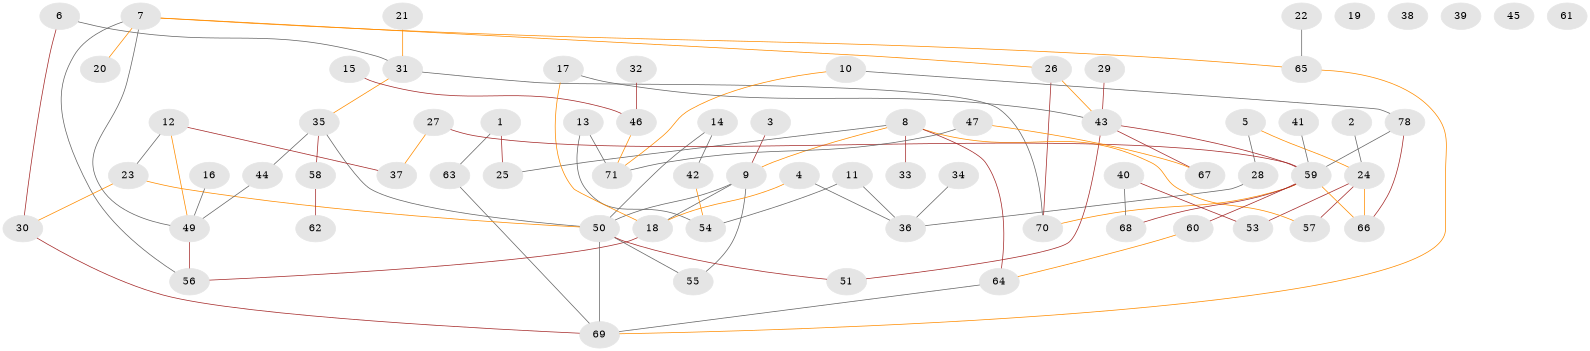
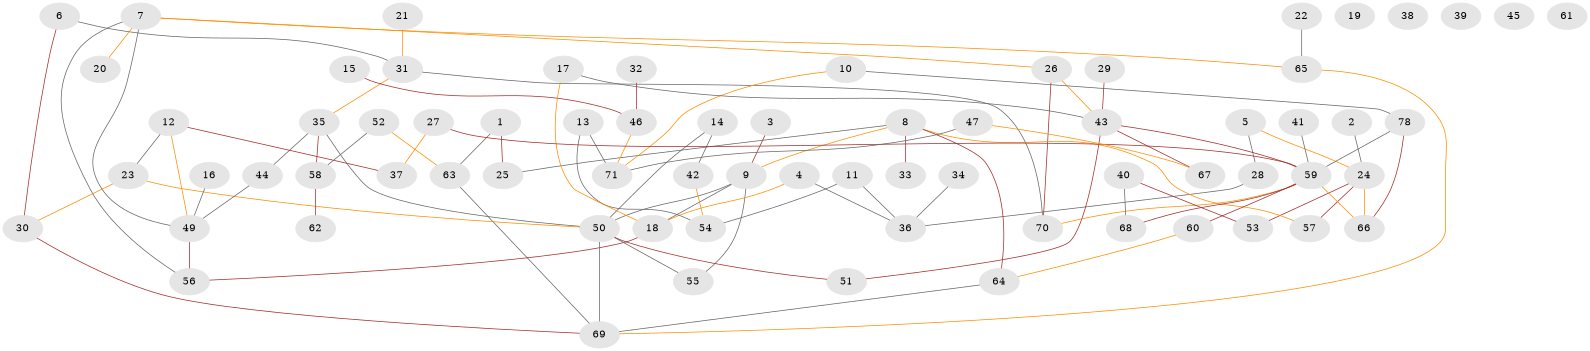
none -> (379, 122)
